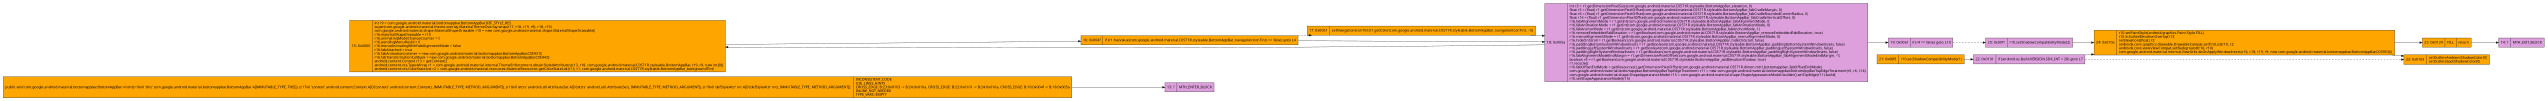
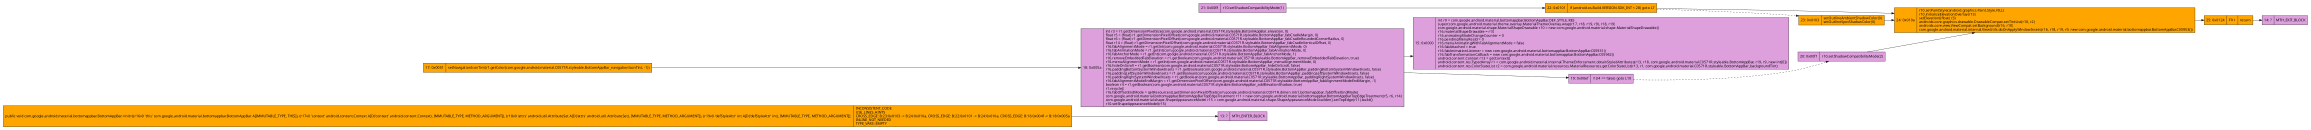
(1190, 40) -> none
(538, 46) -> (1601, 43)
(2397, 55) -> (1888, 20)
(1921, 59) -> (1242, 8)
(2029, 59) -> (1601, 8)
